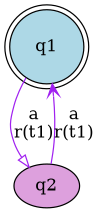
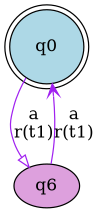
(47, 47) -> (47, 47)
(47, 186) -> (47, 186)
